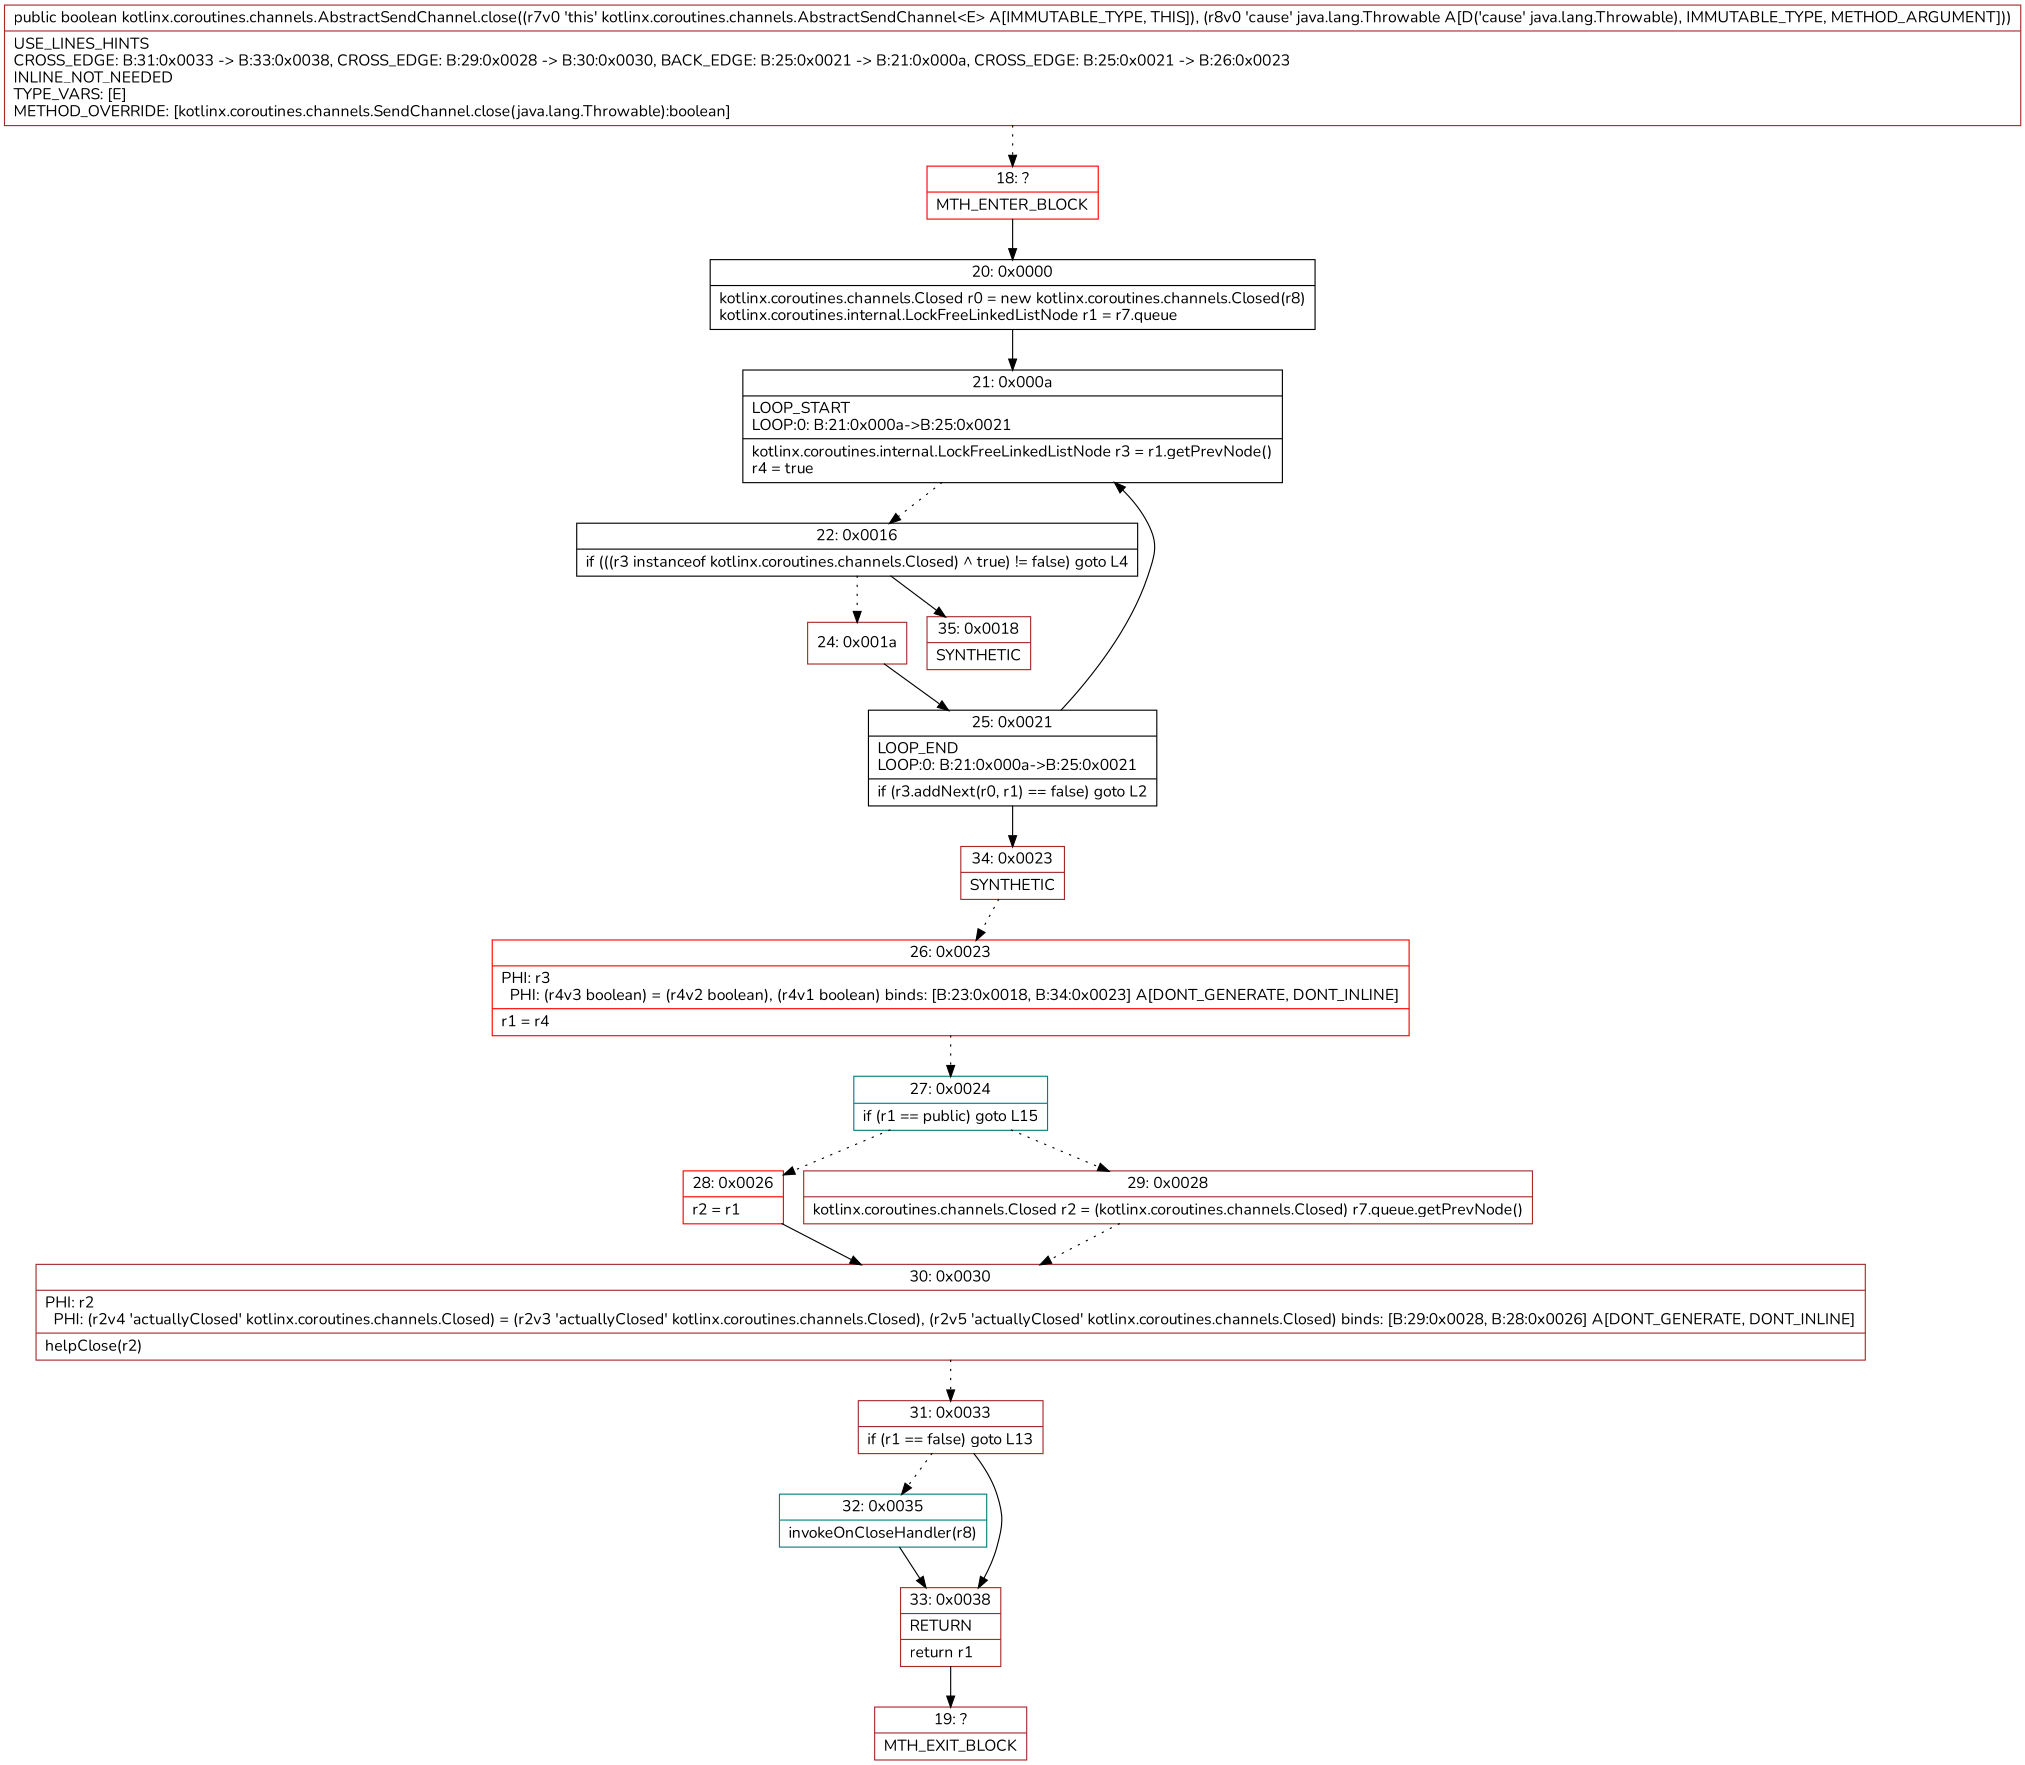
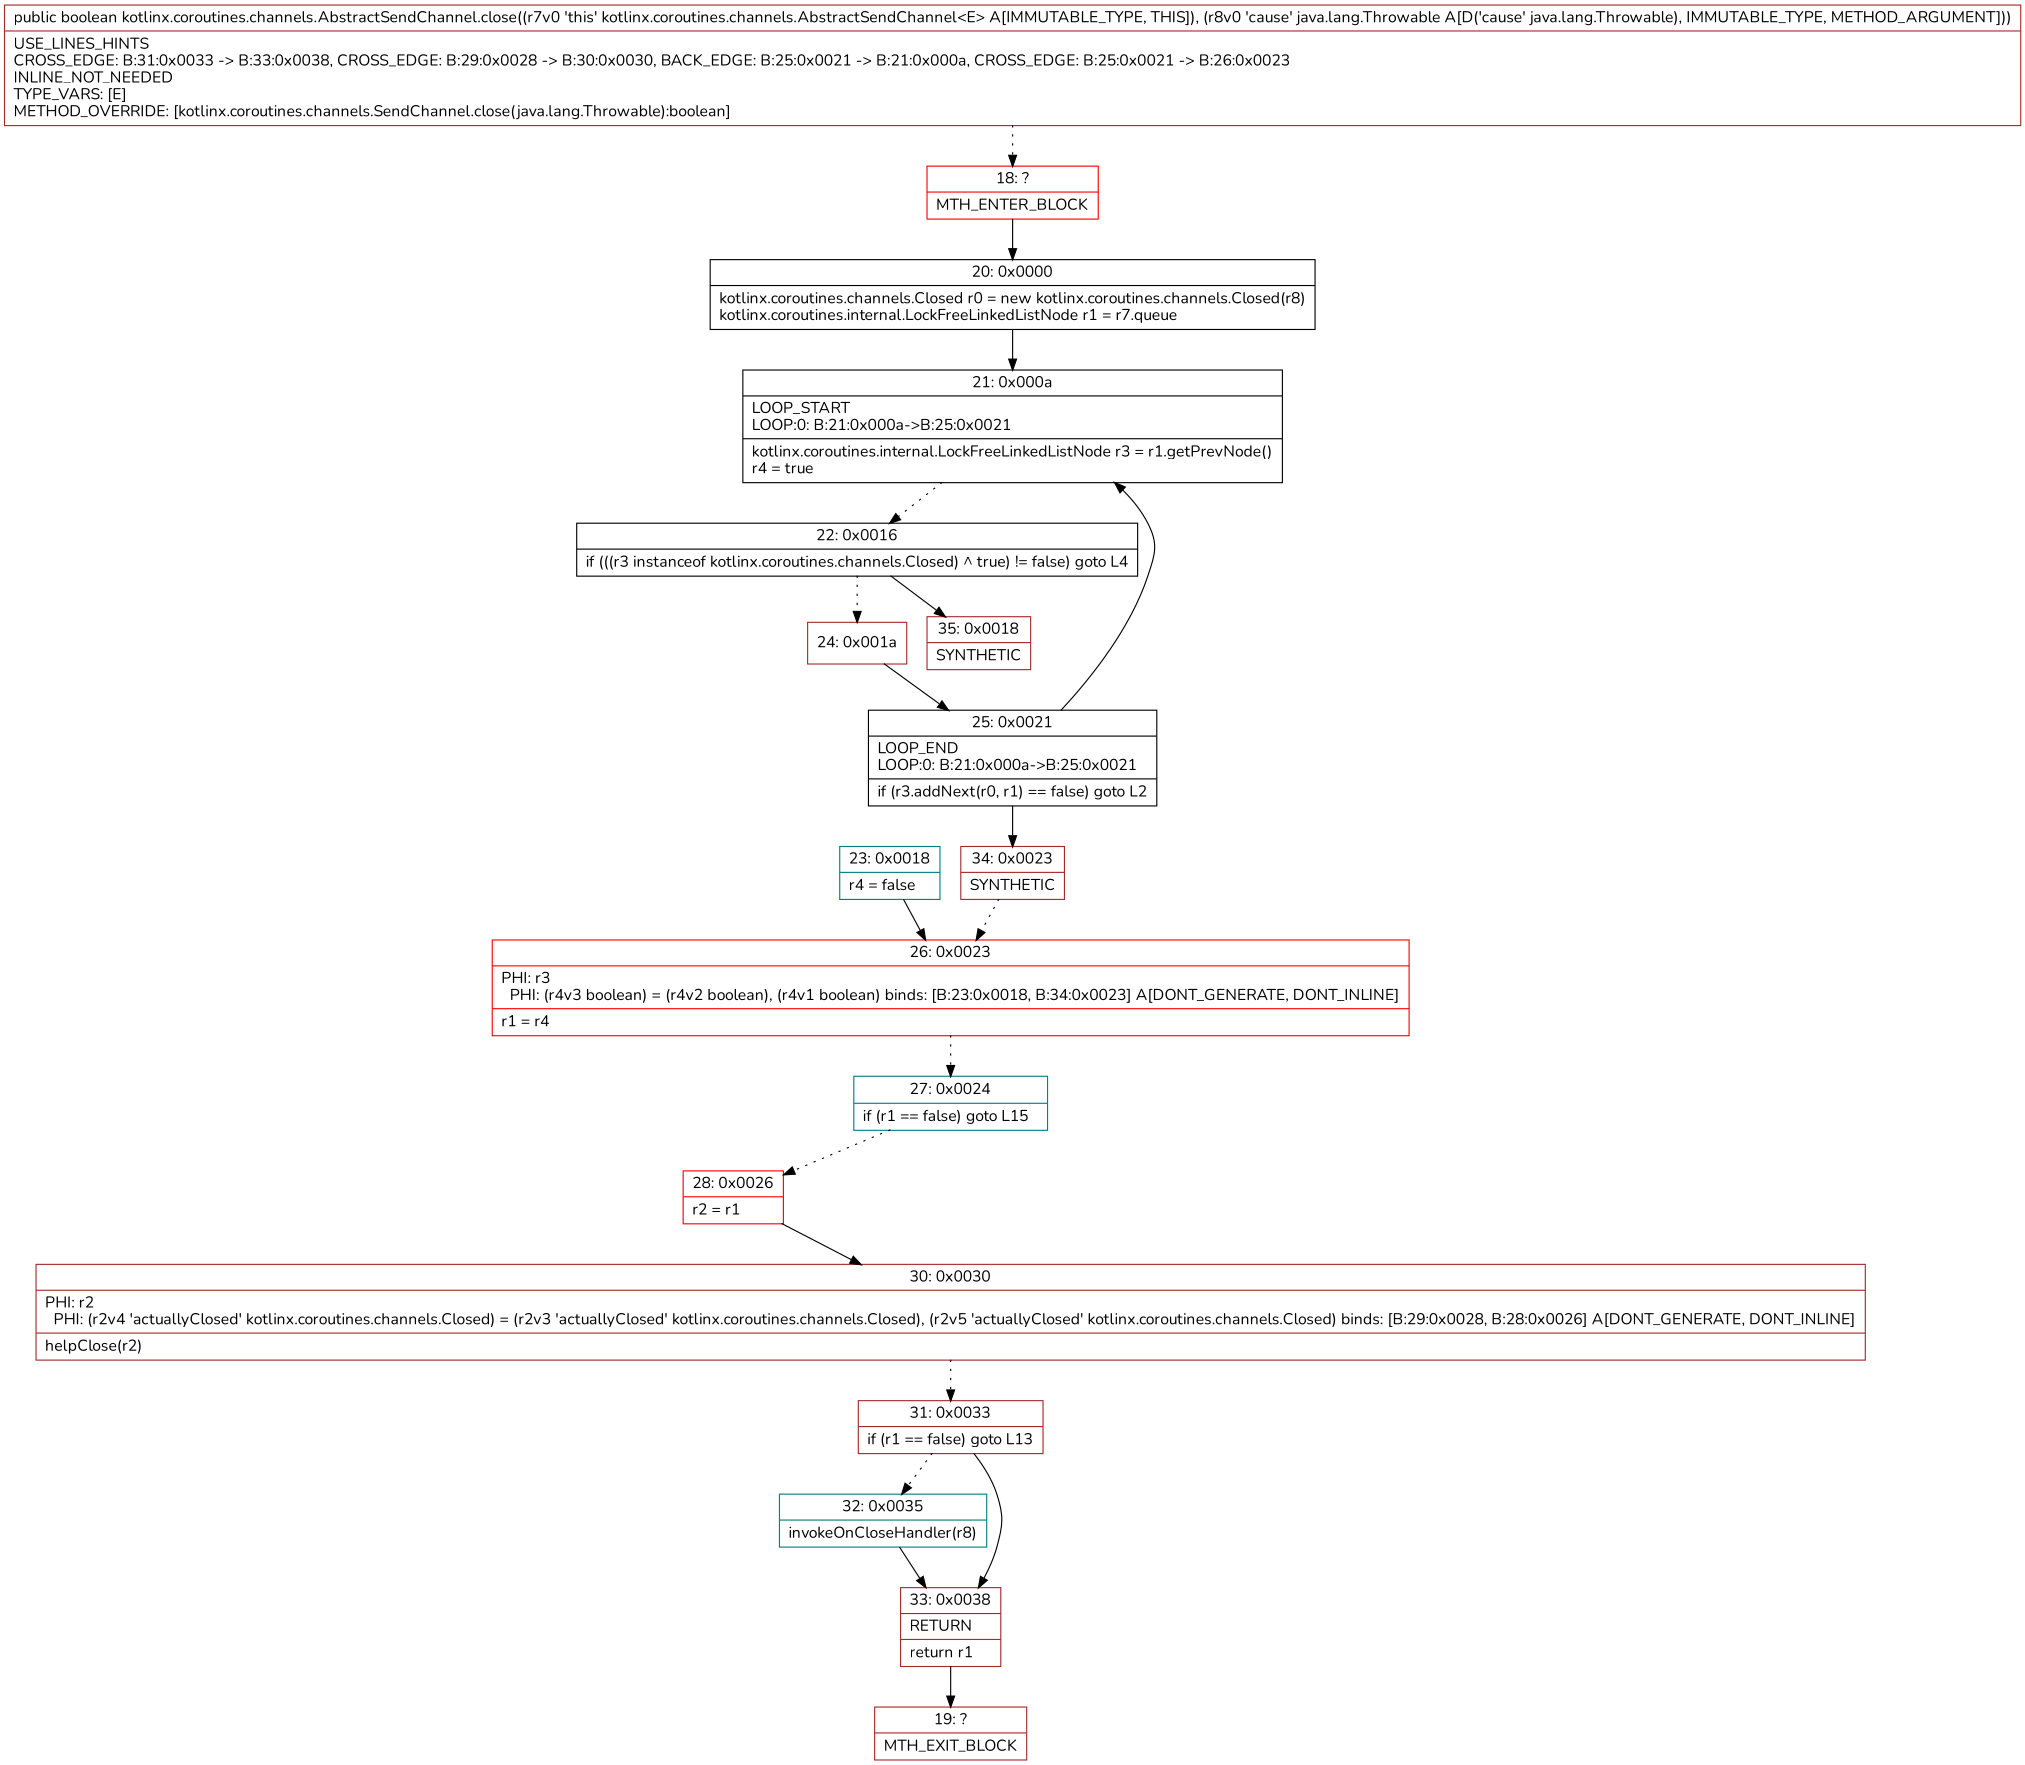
none -> (890, 873)
(951, 1116) -> (946, 1116)
(1168, 1197) -> none
